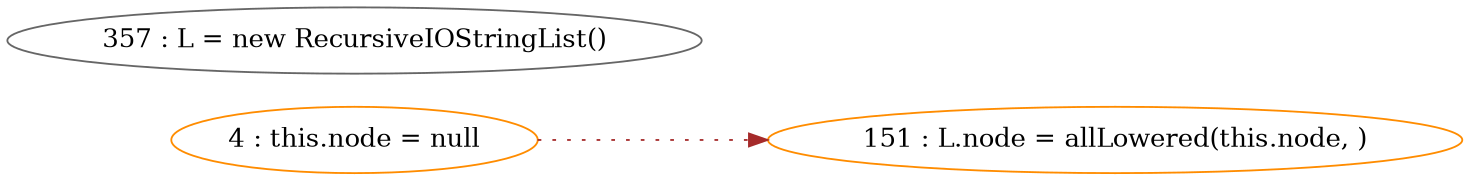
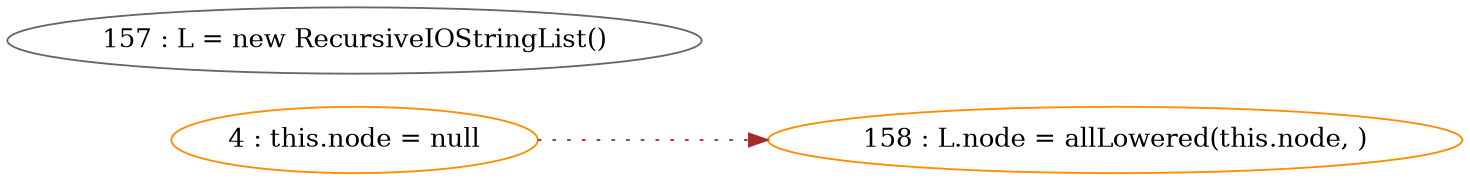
(355, 41) -> (355, 41)
(1115, 140) -> (1115, 140)
